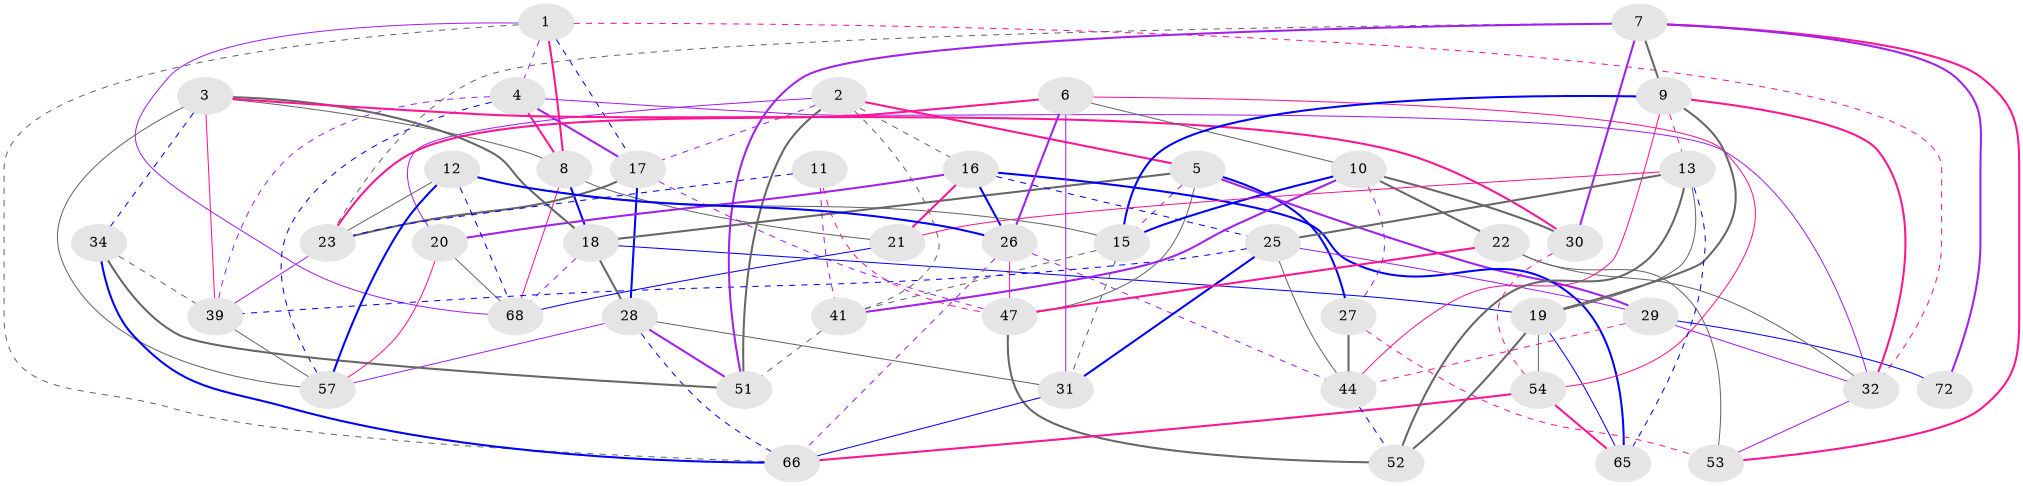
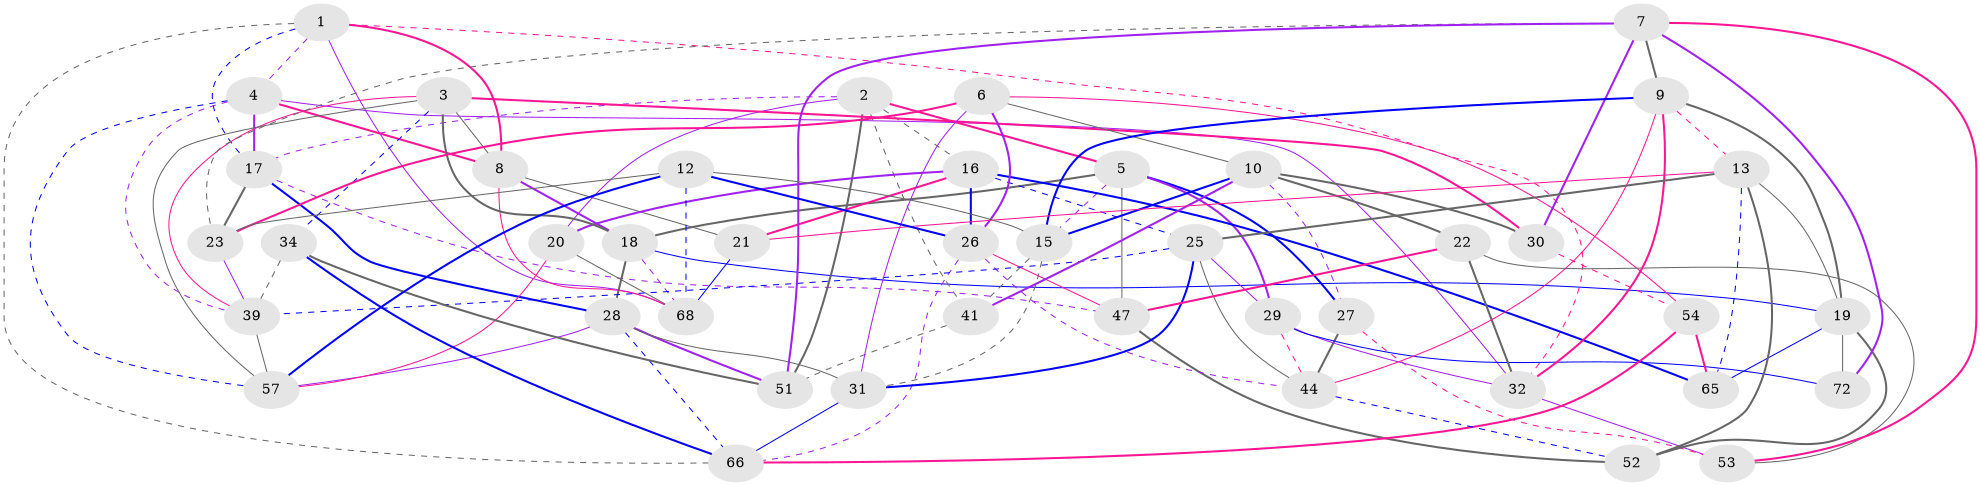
(820, 169) -> none
(578, 208) -> (571, 210)
(1689, 288) -> (1489, 314)
(1538, 353) -> (1843, 353)
